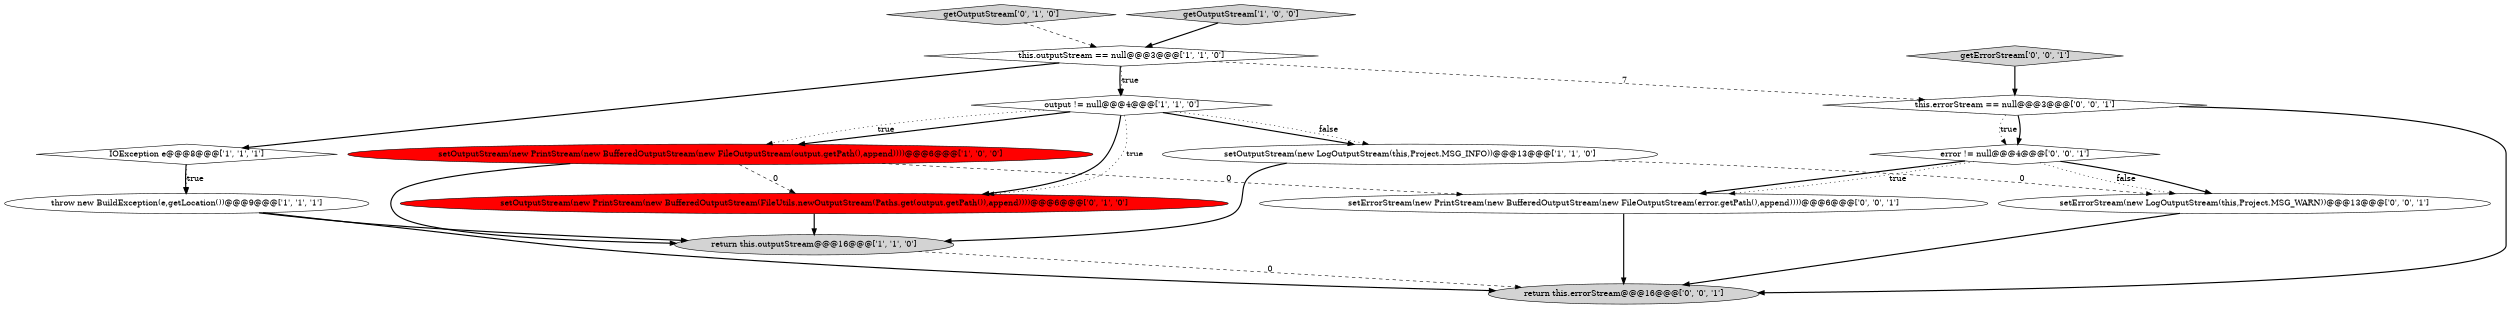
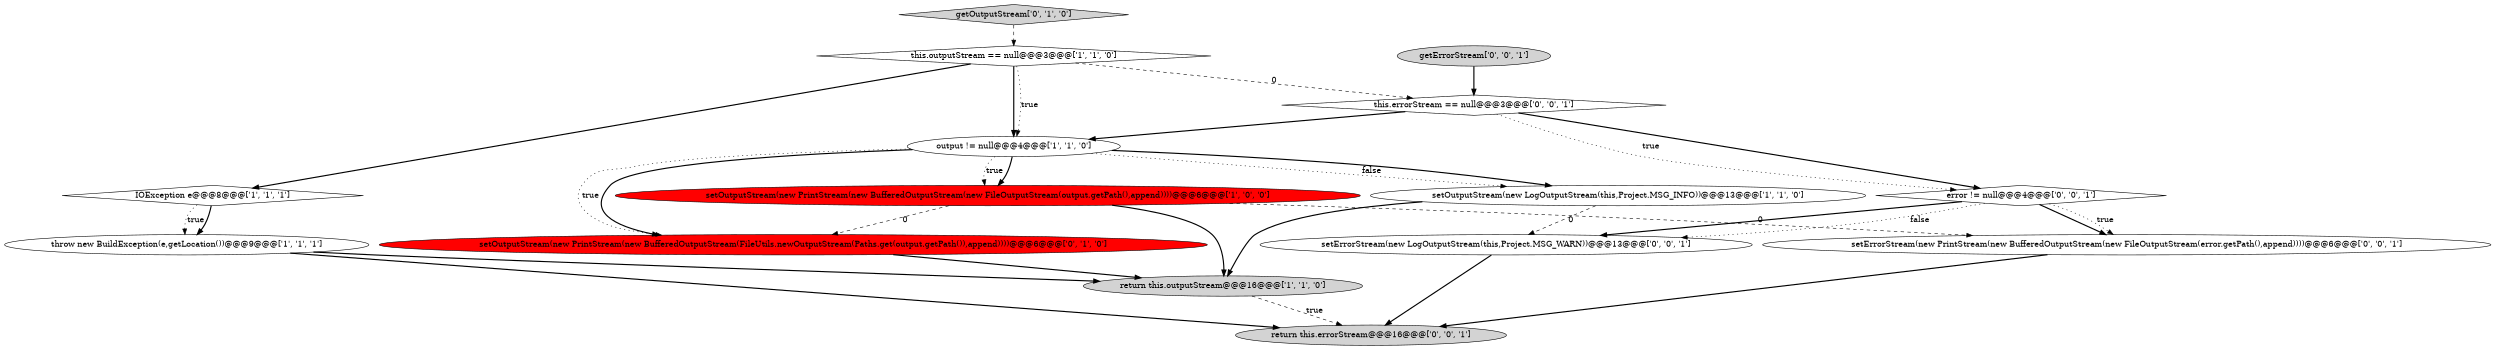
(1241, 15) -> none
(2015, 56) -> (1474, 56)
(1625, 81) -> (1274, 81)
(1122, 105) -> (1014, 146)
(1270, 269) -> (1315, 311)
(2351, 275) -> (1250, 125)
